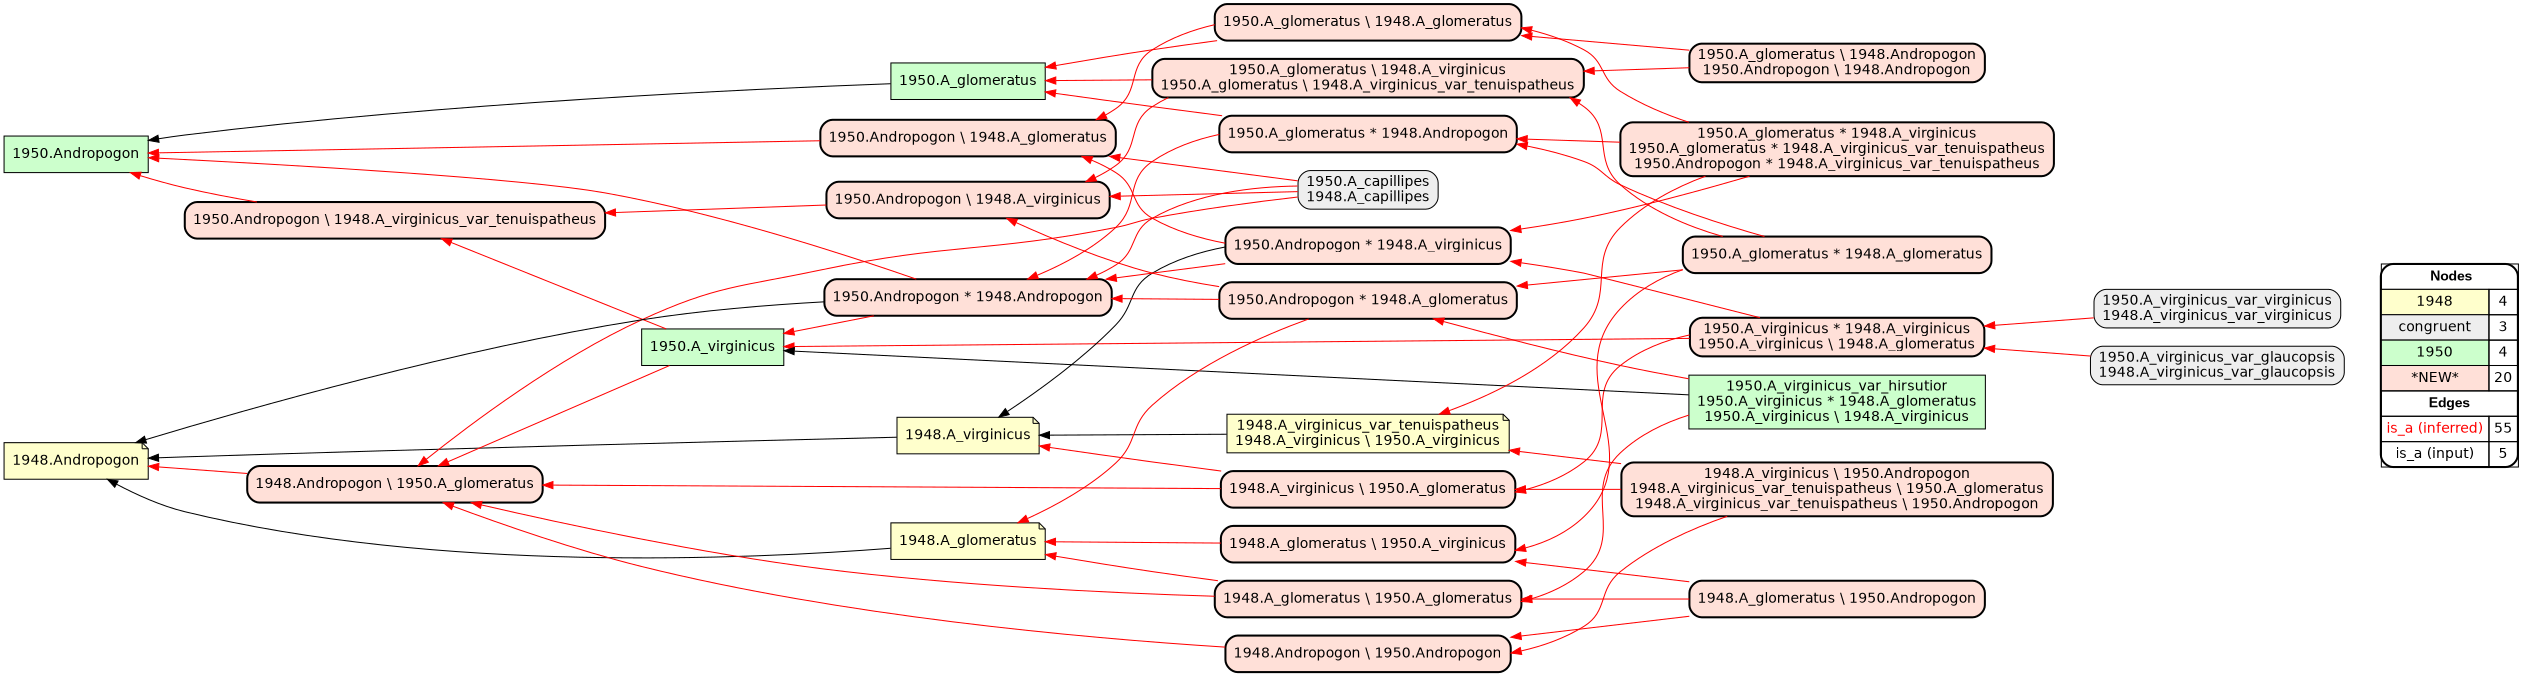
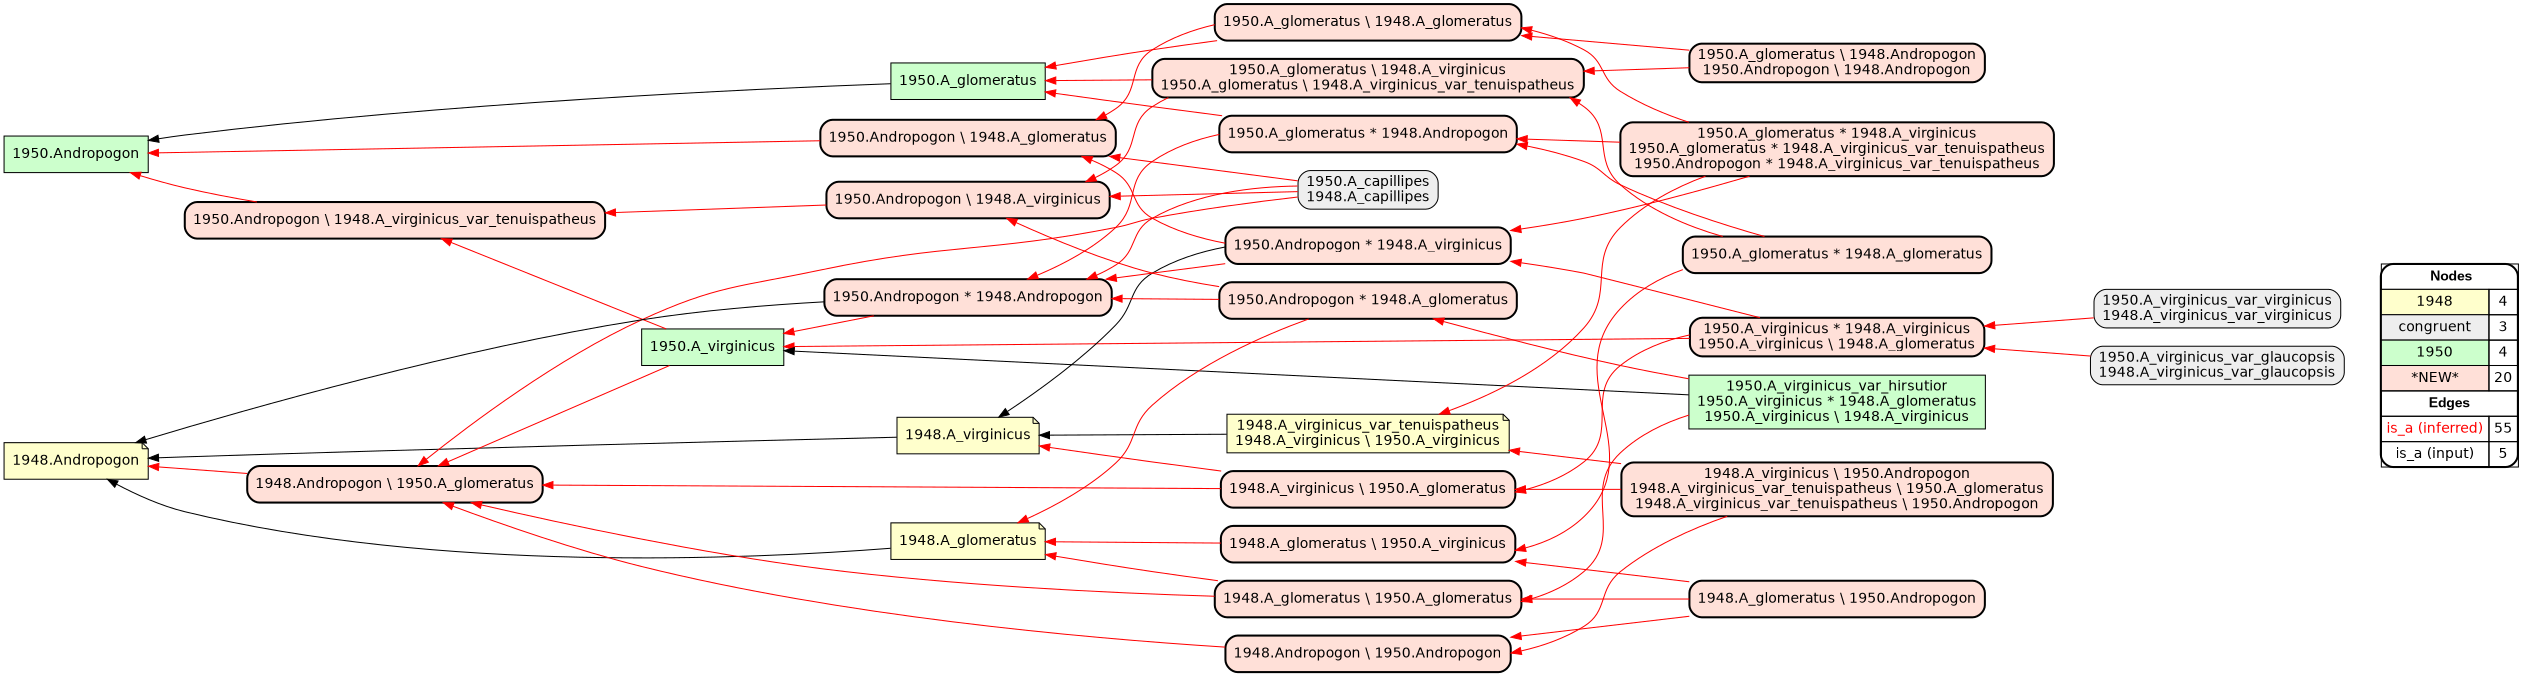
(543, 185) -> none
(1621, 276) -> none
